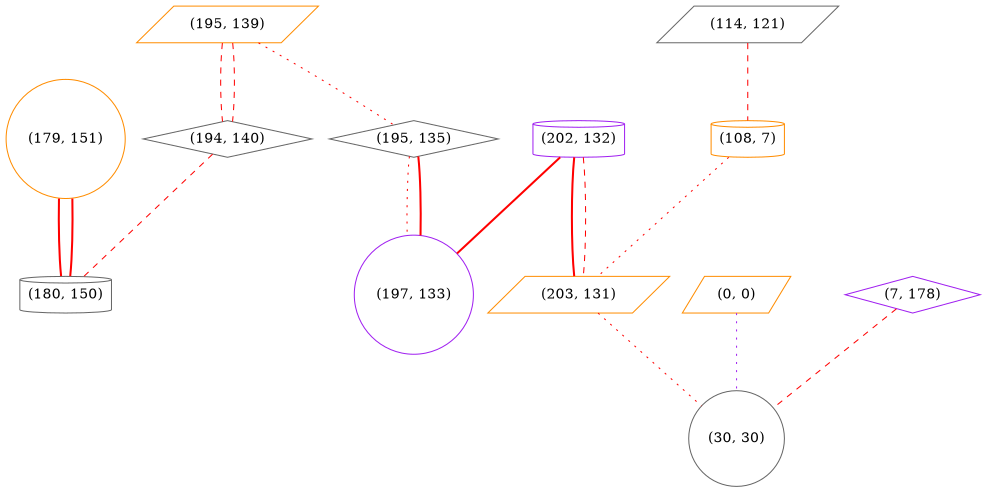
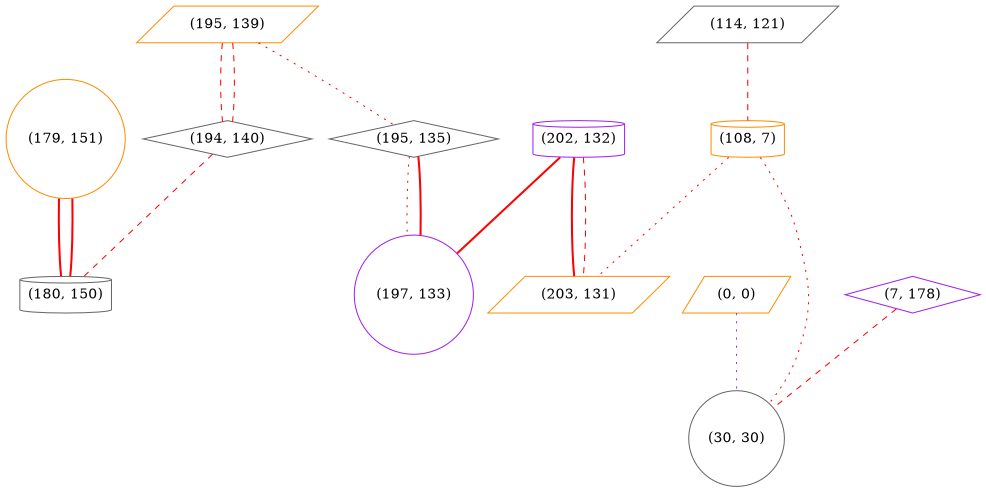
(650, 360) -> (807, 280)
